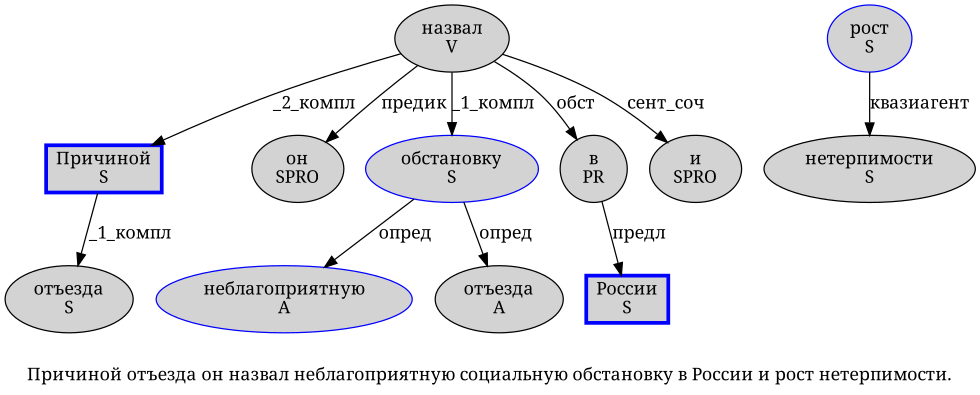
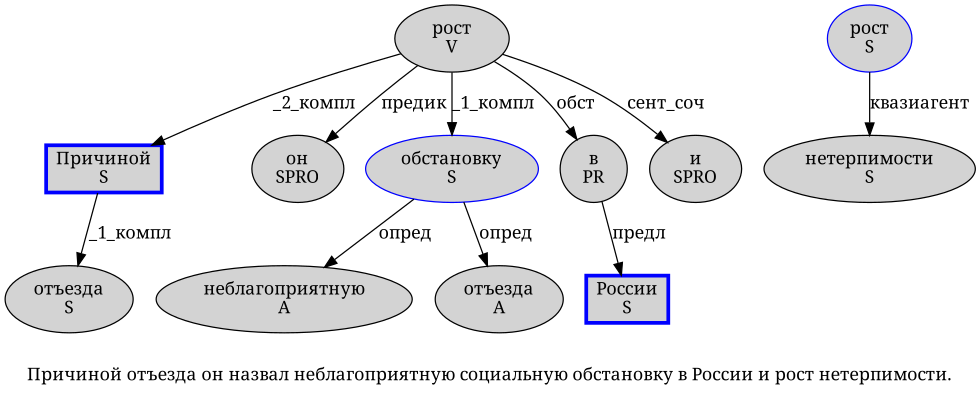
(452, 39) -> (452, 39)
(284, 299) -> (284, 299)
